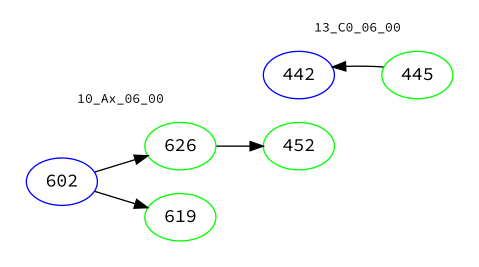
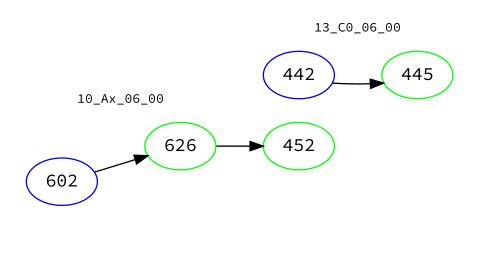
(365, 66) -> (351, 84)
(180, 217) -> none
